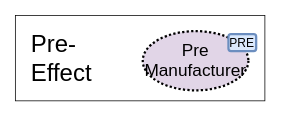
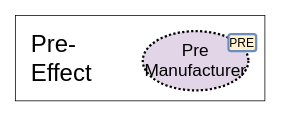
(243, 43) -> (243, 43)
